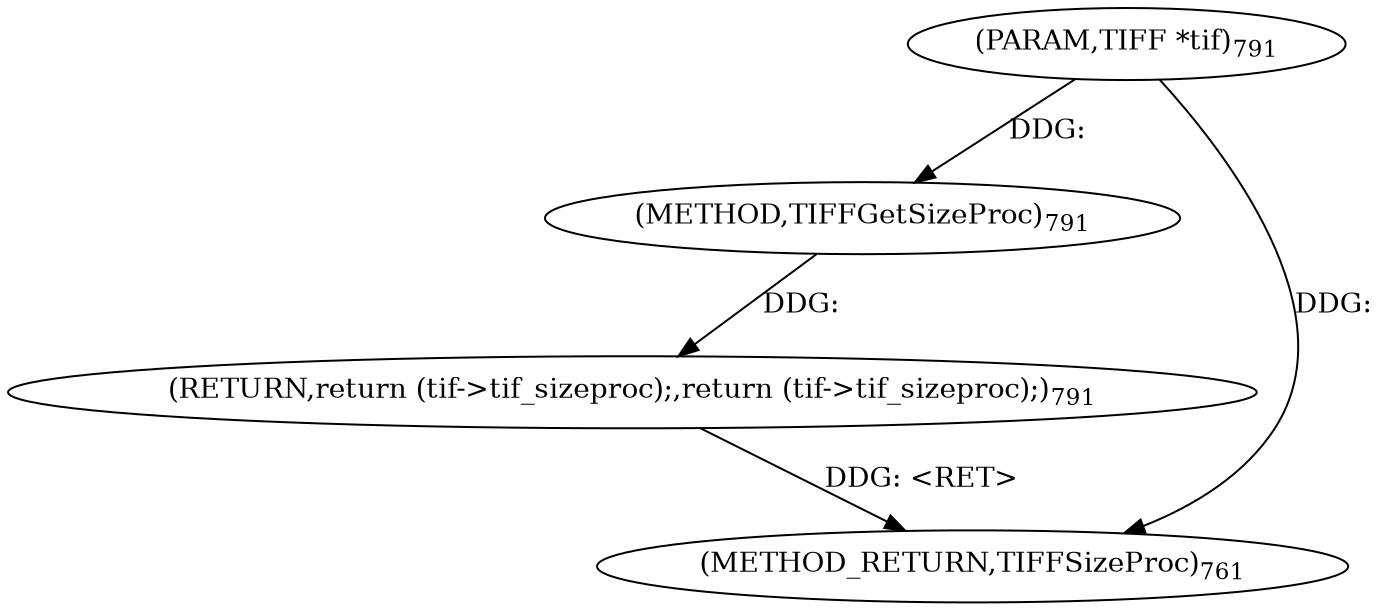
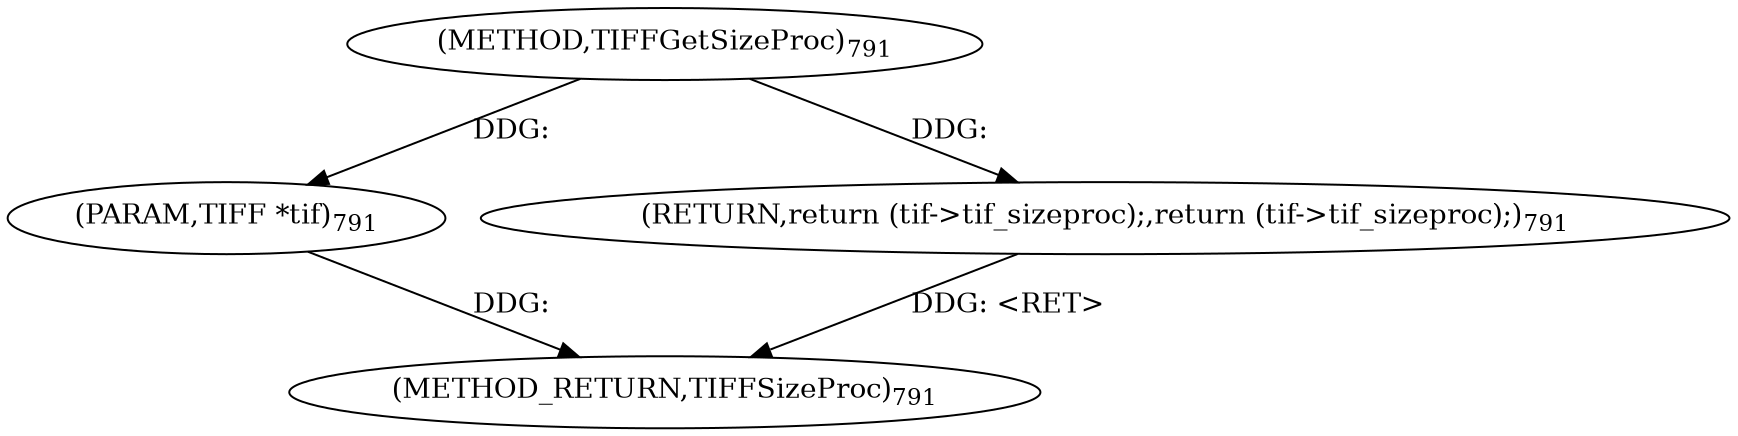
(1004, 125) -> (453, 128)
(1223, 563) -> (915, 389)
